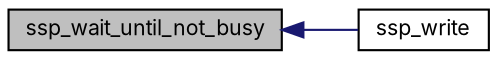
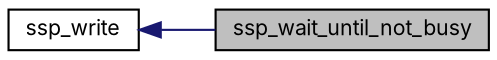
(331, 30) -> (188, 30)
